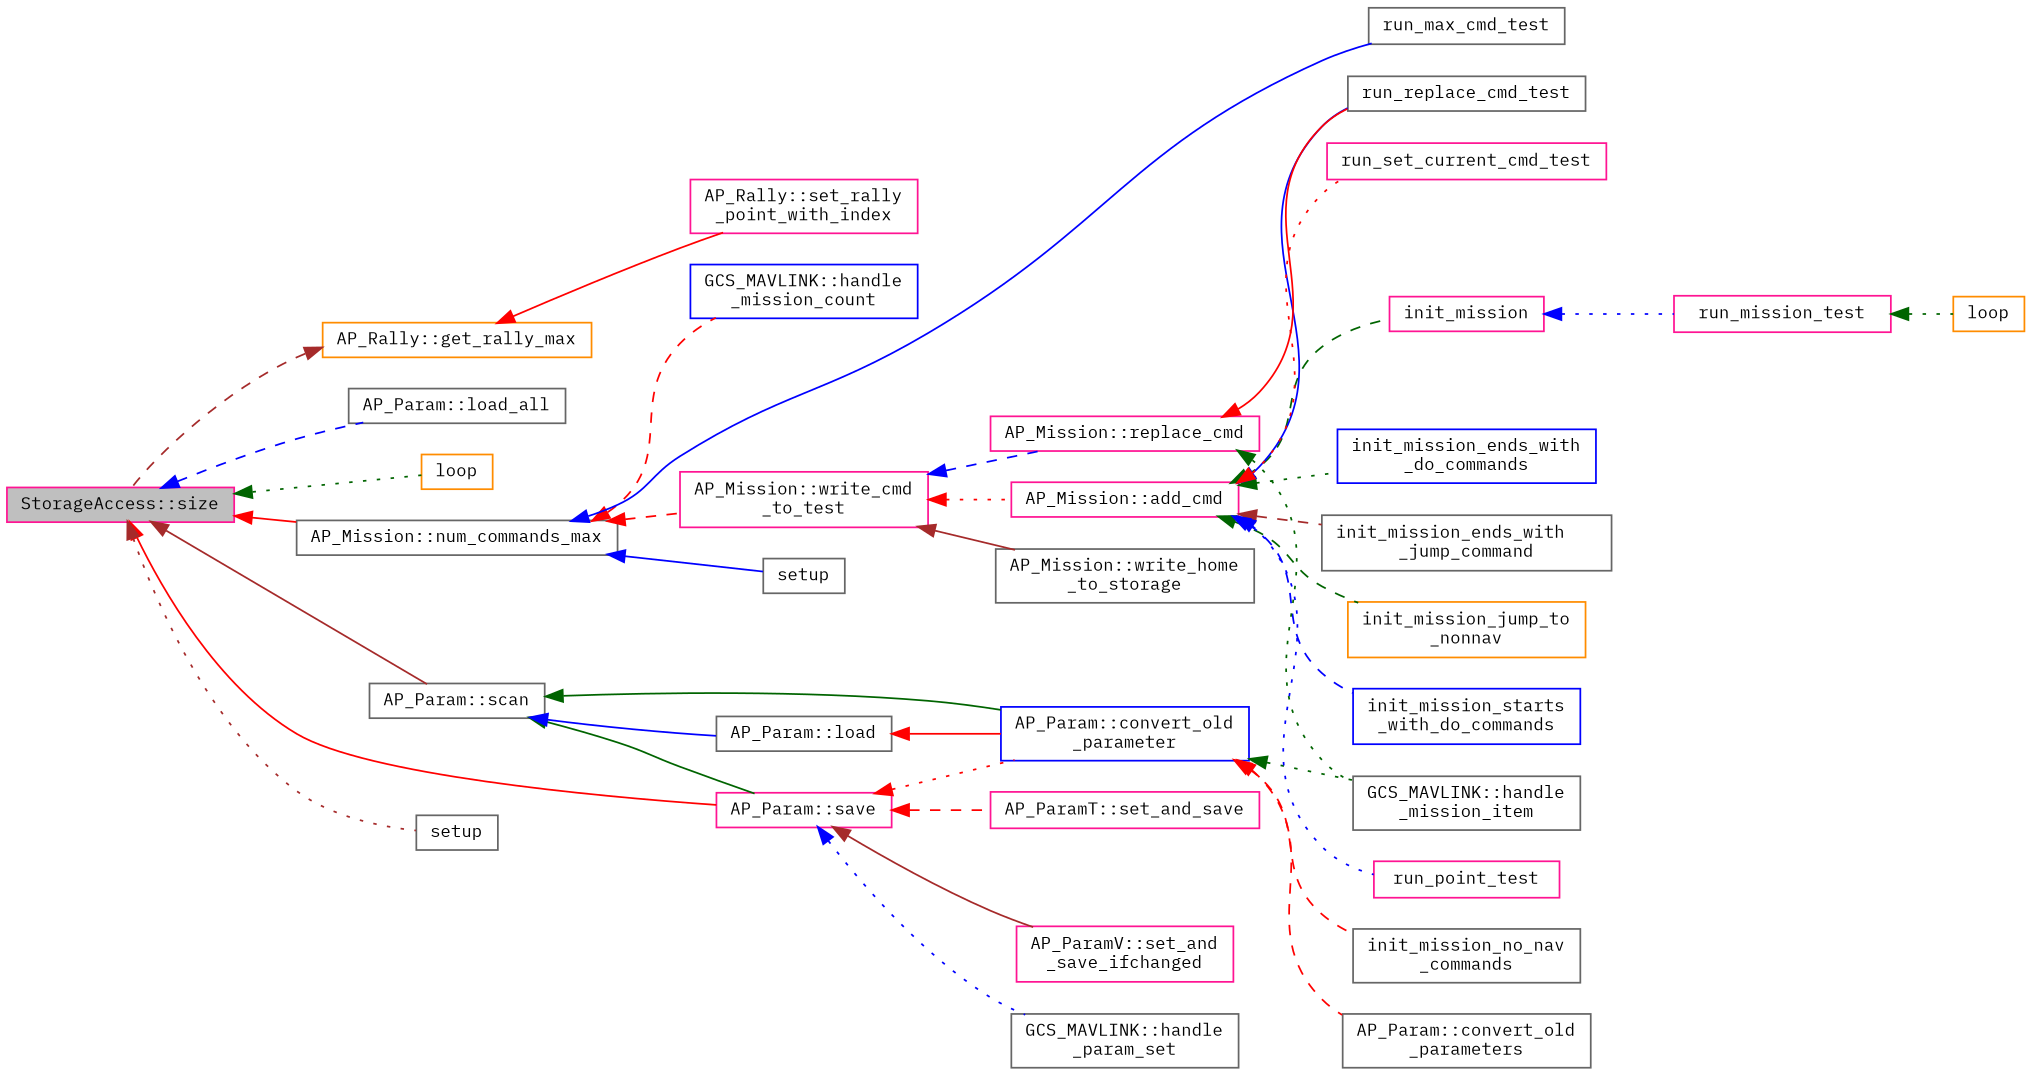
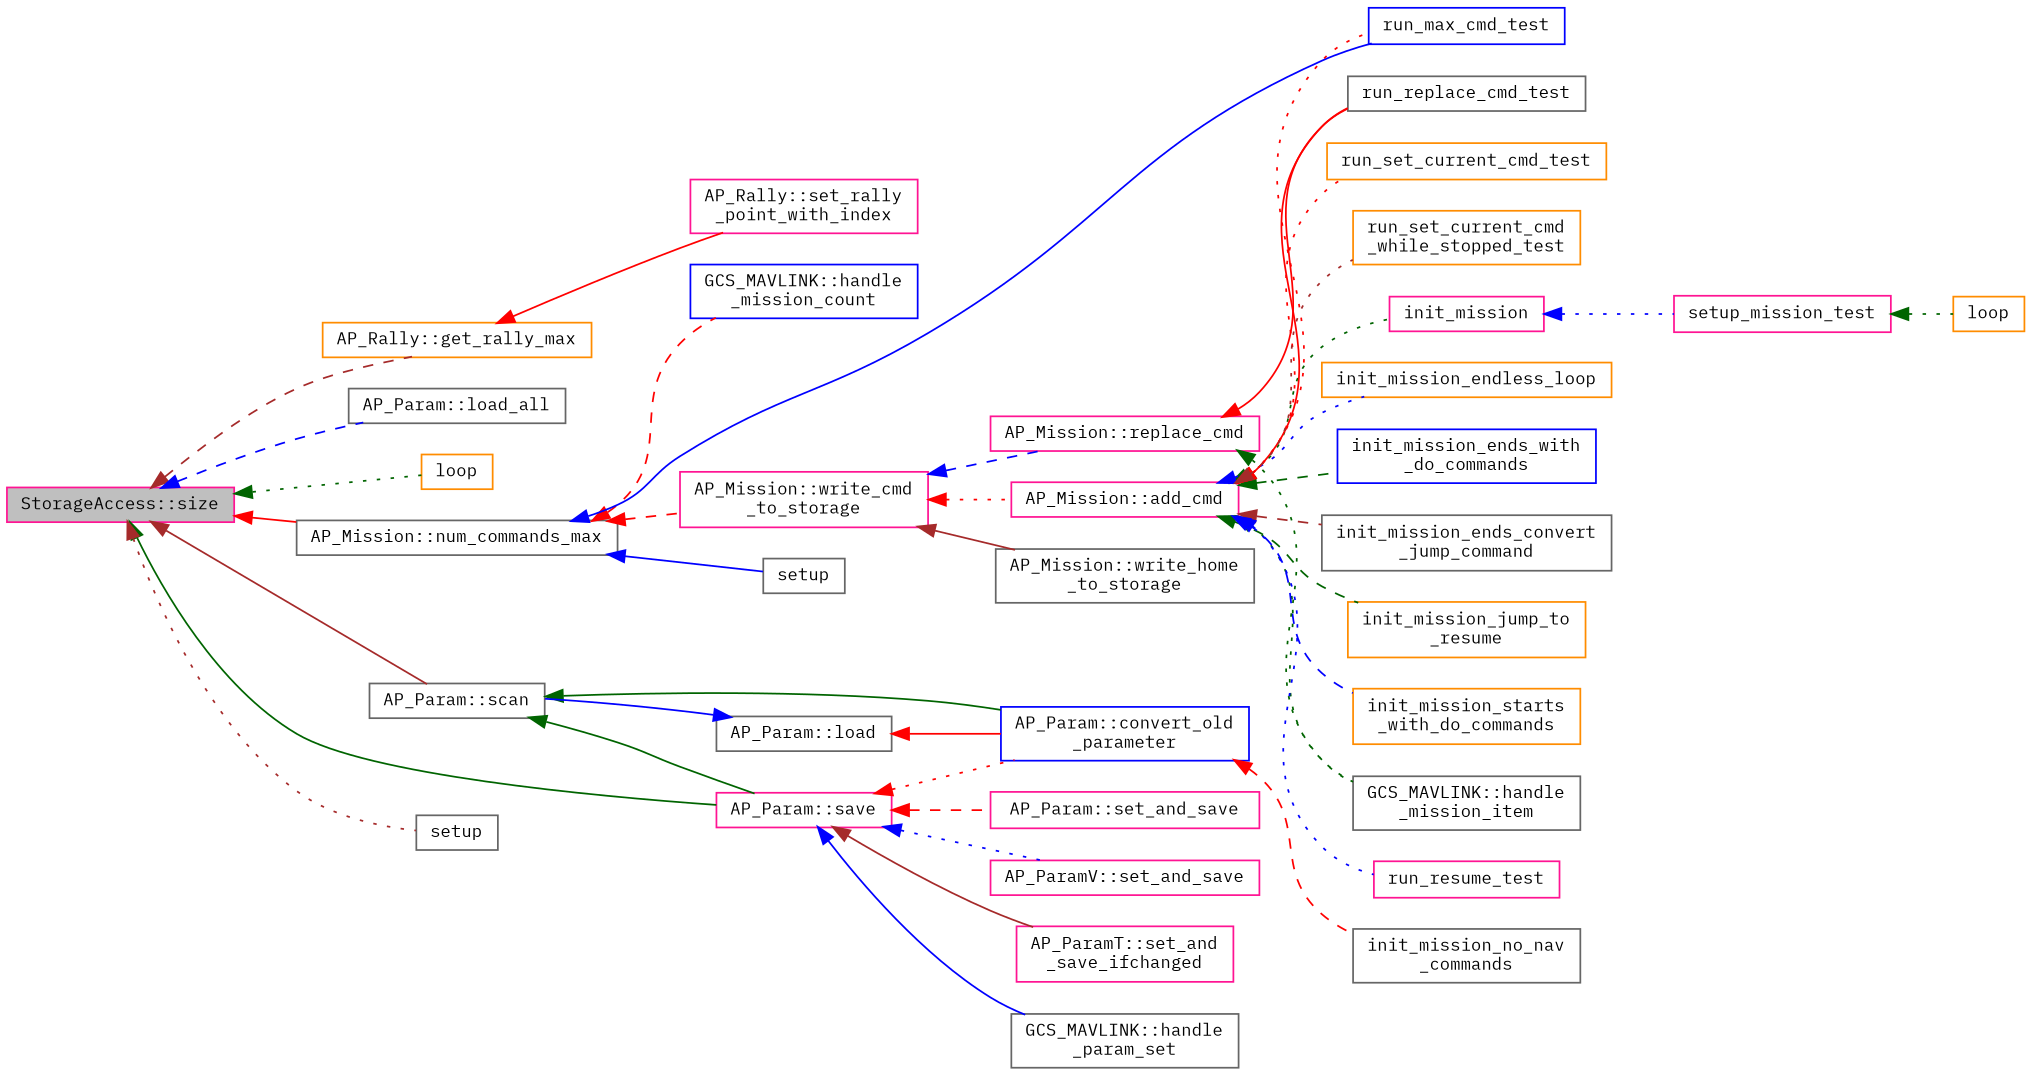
(1467, 26) -> (1467, 26)
(1467, 161) -> (1467, 161)
none -> (1278, 180)
none -> (1467, 238)
(1288, 285) -> (1288, 285)
(1782, 314) -> (1782, 314)
(1309, 359) -> (1317, 351)
none -> (1467, 380)
(211, 411) -> (279, 397)
(1297, 478) -> (1297, 478)
(804, 500) -> (804, 500)
(1467, 543) -> (1467, 543)
(1467, 630) -> (1467, 630)
(1467, 716) -> (1467, 716)
(632, 729) -> (629, 705)
(377, 762) -> (377, 762)
(1310, 771) -> (1291, 660)
(1125, 810) -> (1125, 810)
none -> (1125, 878)
(1467, 880) -> (1467, 880)
(917, 940) -> (917, 940)
(1125, 954) -> (1125, 954)
(1467, 1041) -> none
